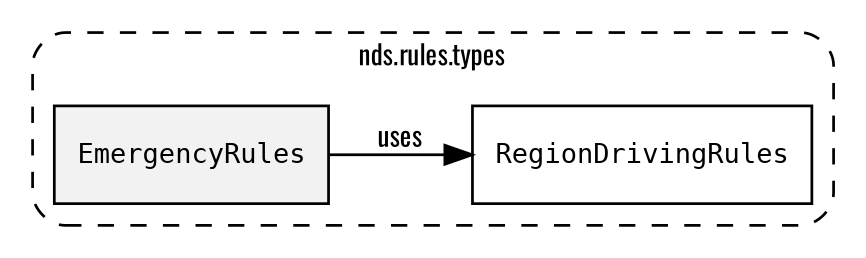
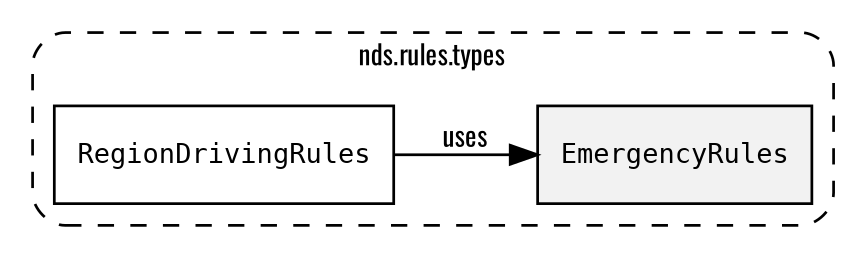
(386, 155) -> (451, 155)
